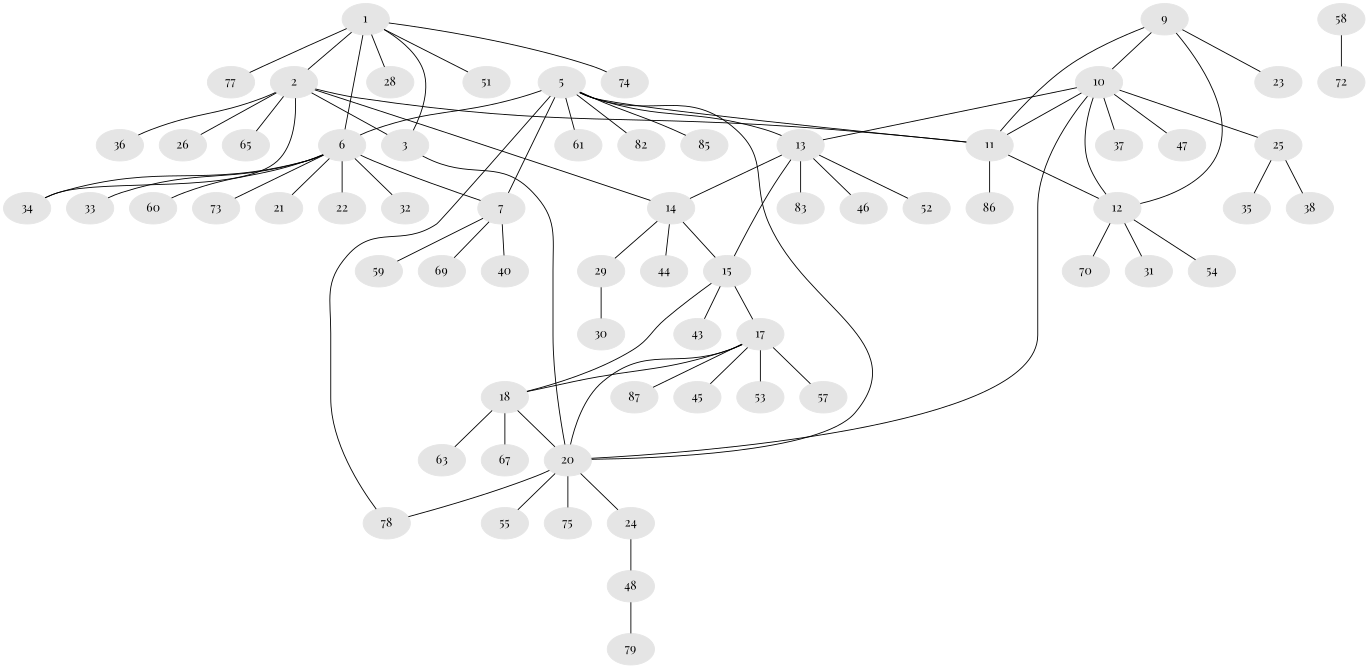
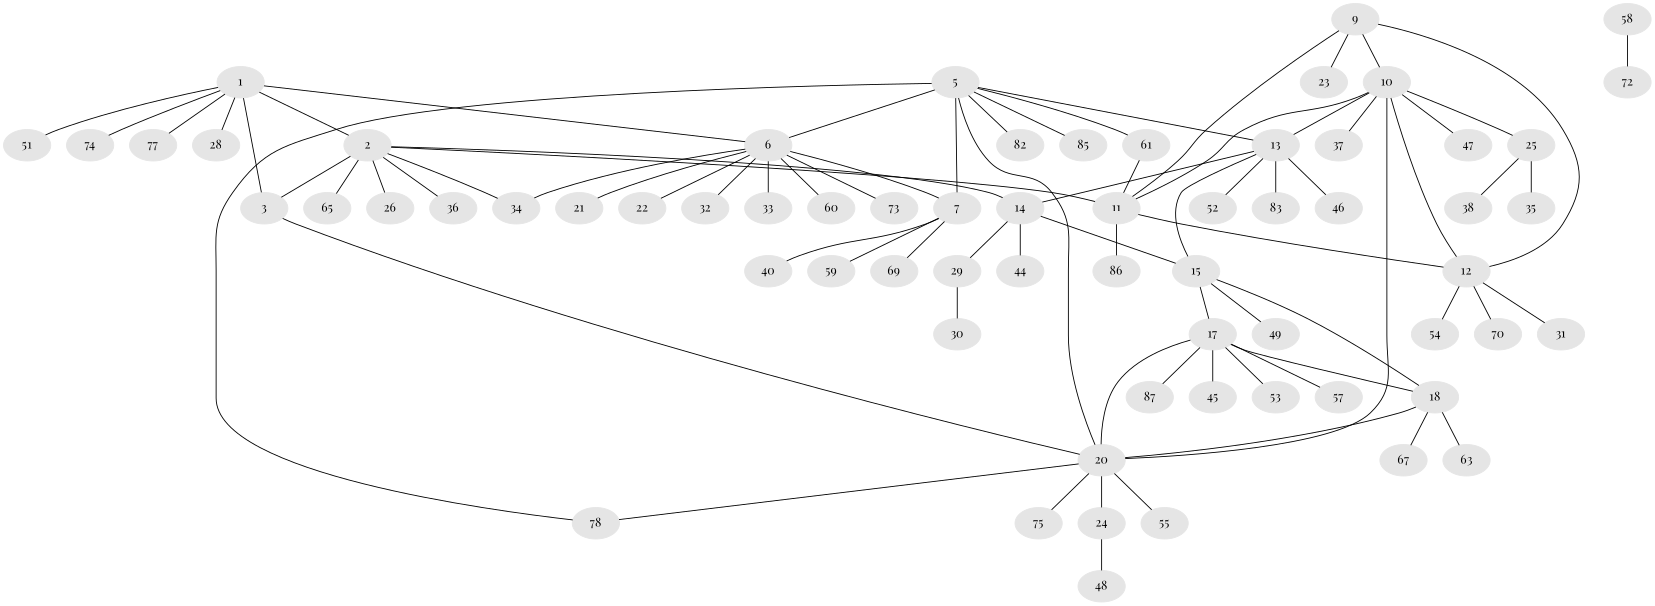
(772, 122) -> (1132, 175)
(697, 334) -> (1276, 334)
(631, 649) -> none
